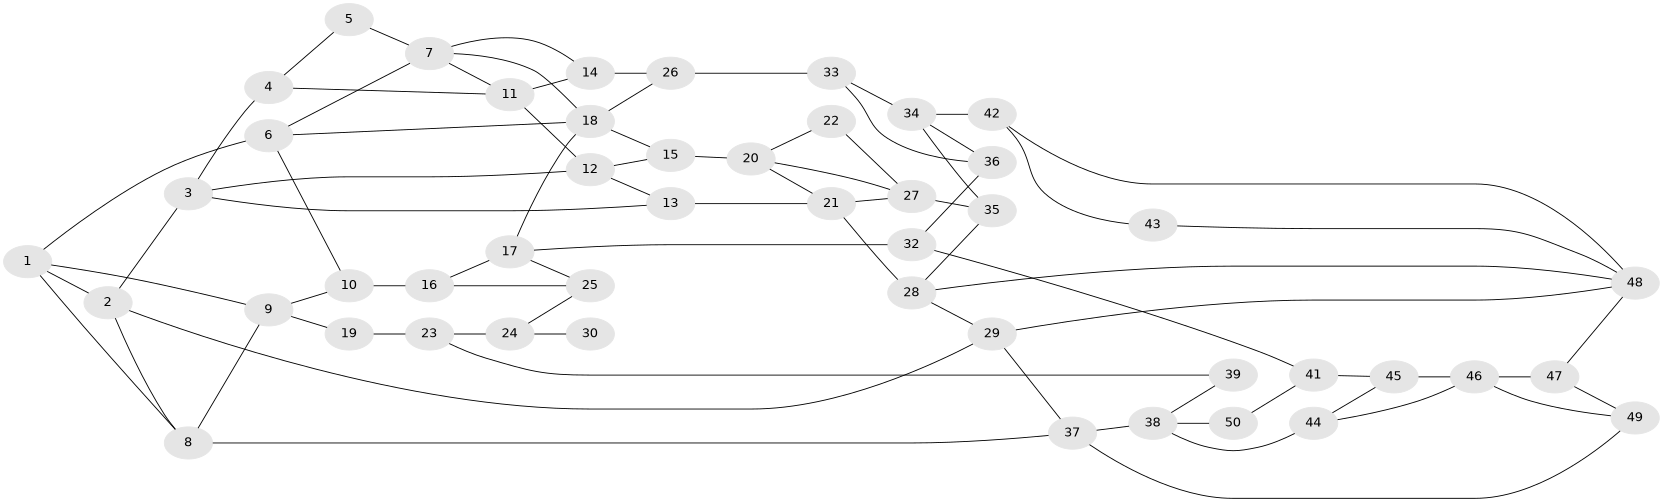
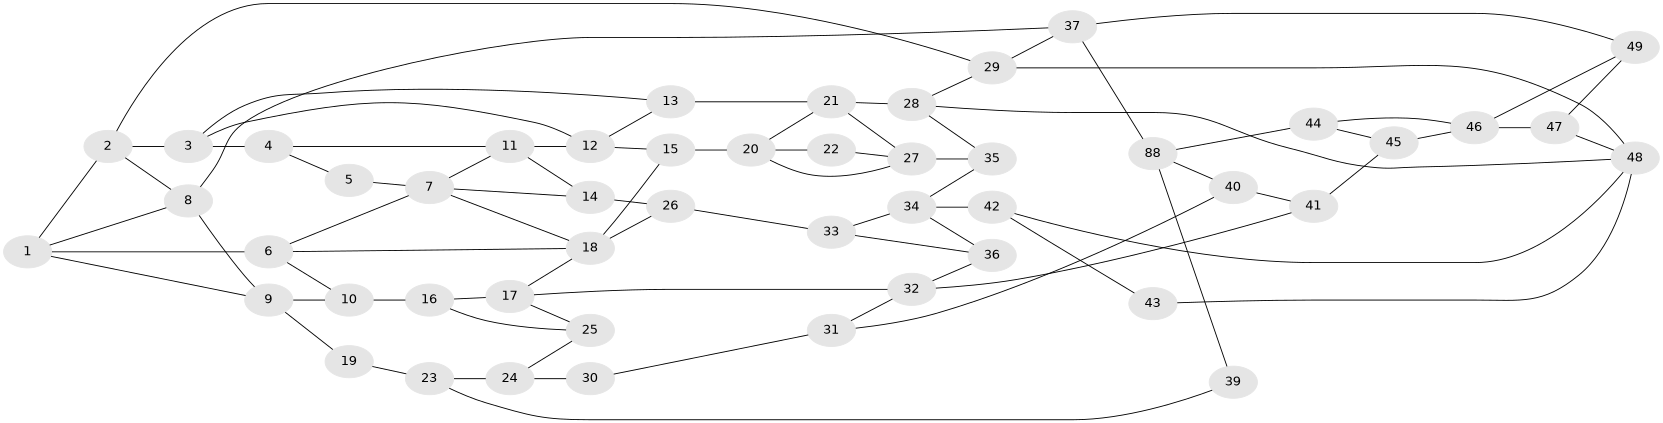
none -> (831, 330)
(1153, 423) -> (1153, 154)
(1233, 423) -> (1233, 188)
